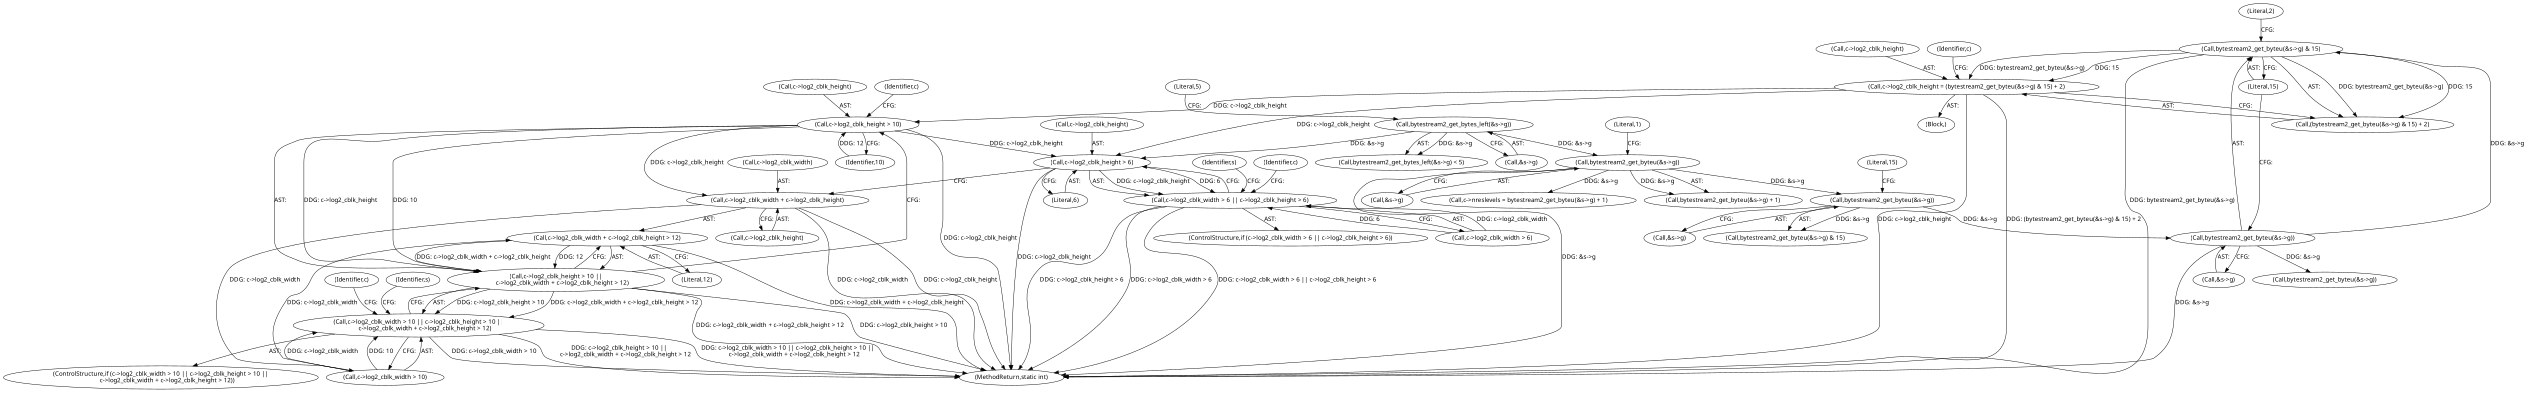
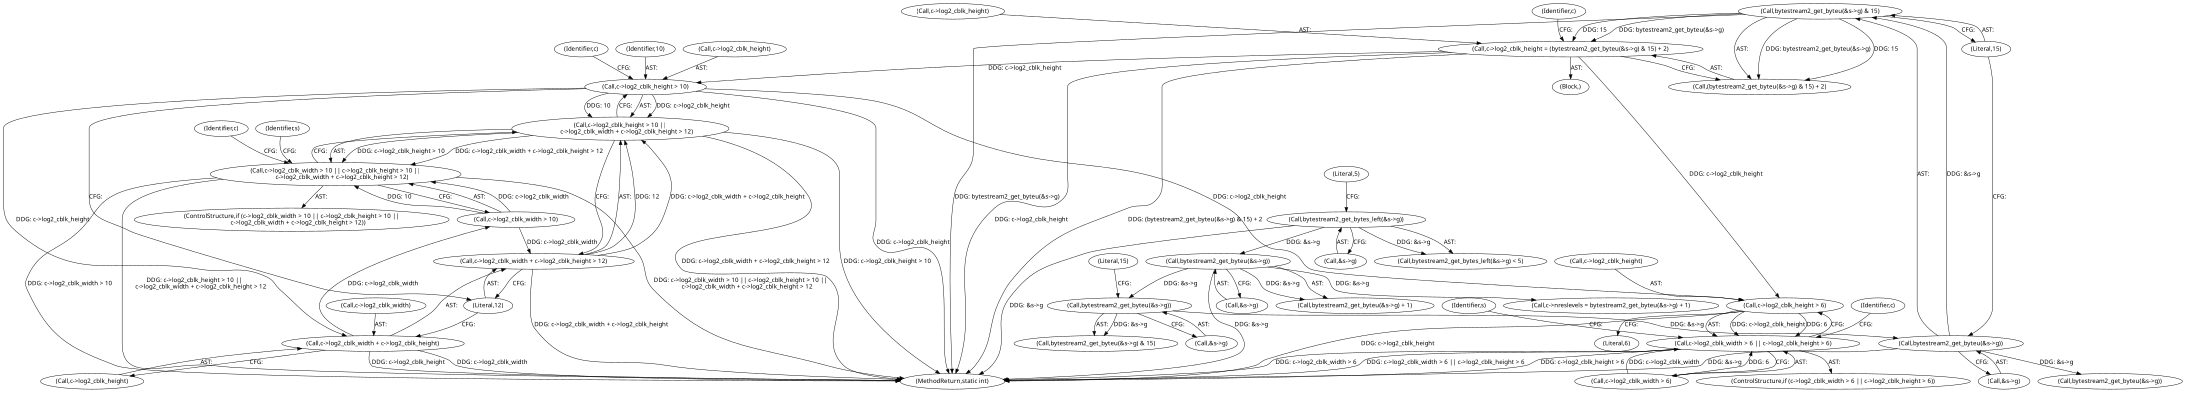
(2261, 11) -> none
(1628, 125) -> none
(866, 141) -> (101, 121)
(852, 144) -> (653, 68)
(1280, 149) -> (1104, 249)
(947, 180) -> (450, 327)
(1067, 182) -> none
